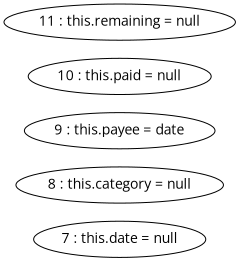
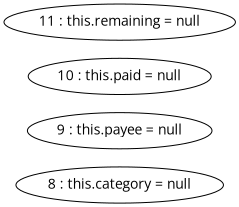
(120, 131) -> (120, 131)
(120, 239) -> none
